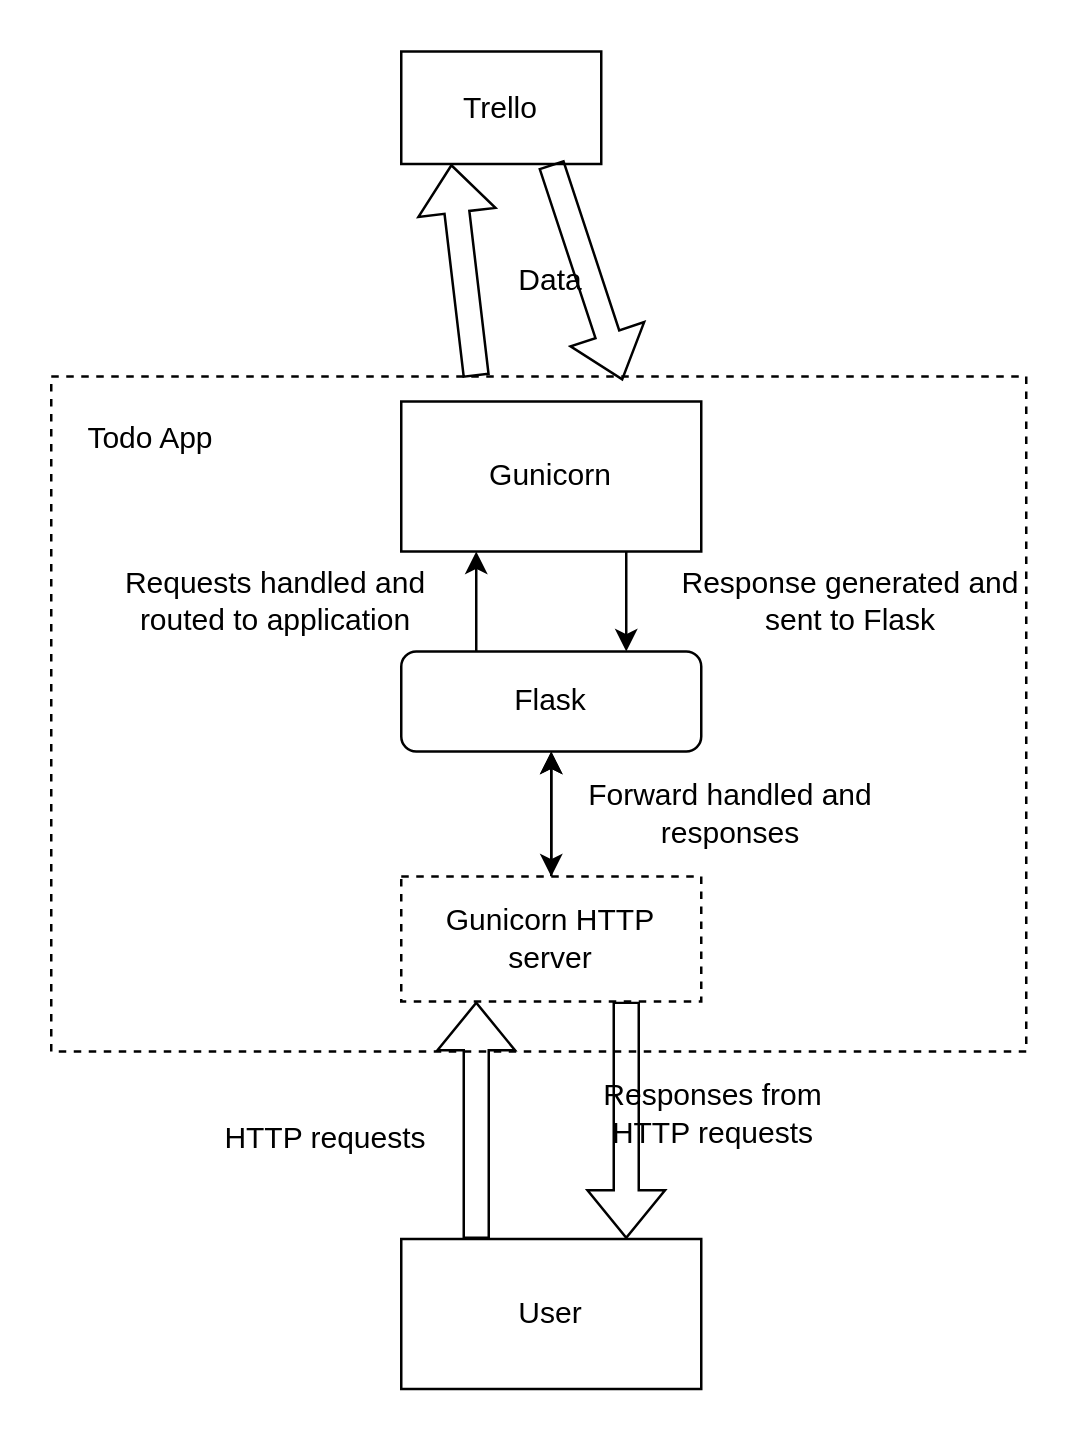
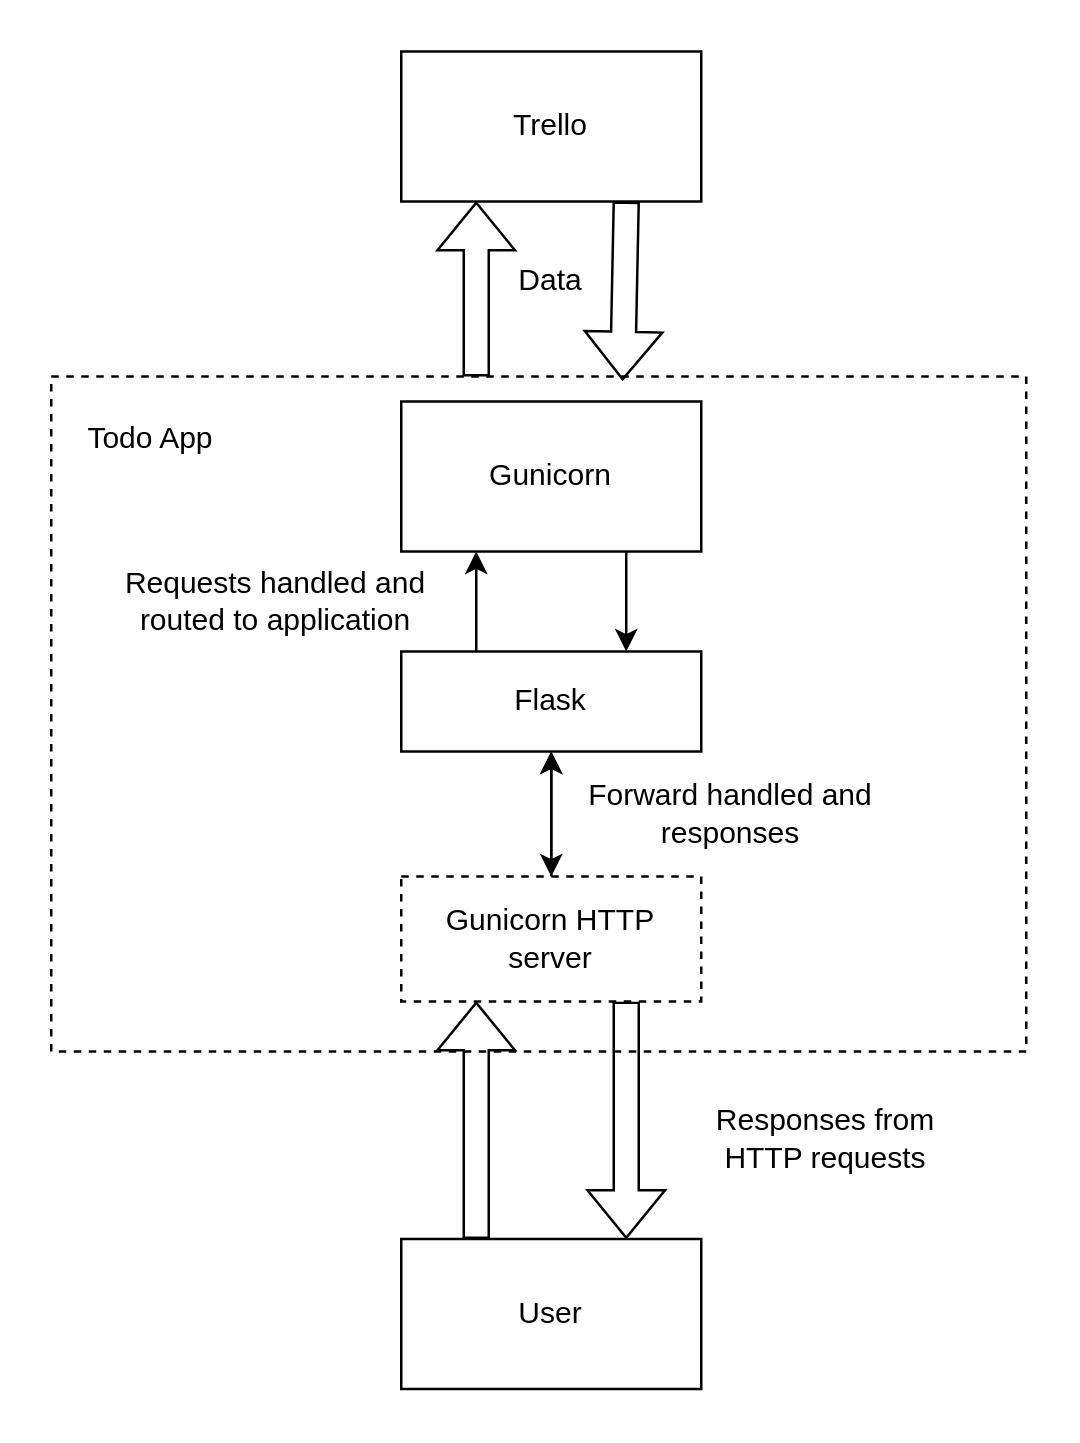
(501, 108) -> (551, 126)
(851, 601) -> none
(551, 701) -> (551, 701)
(714, 1114) -> (826, 1139)
(326, 1139) -> none
